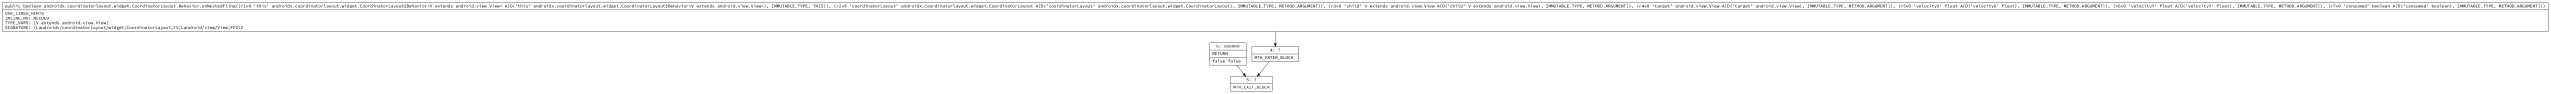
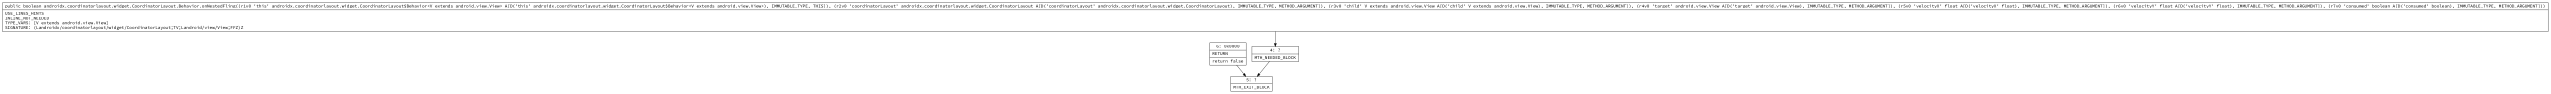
(1274, 58) -> (1275, 58)
(1227, 61) -> (1228, 61)
